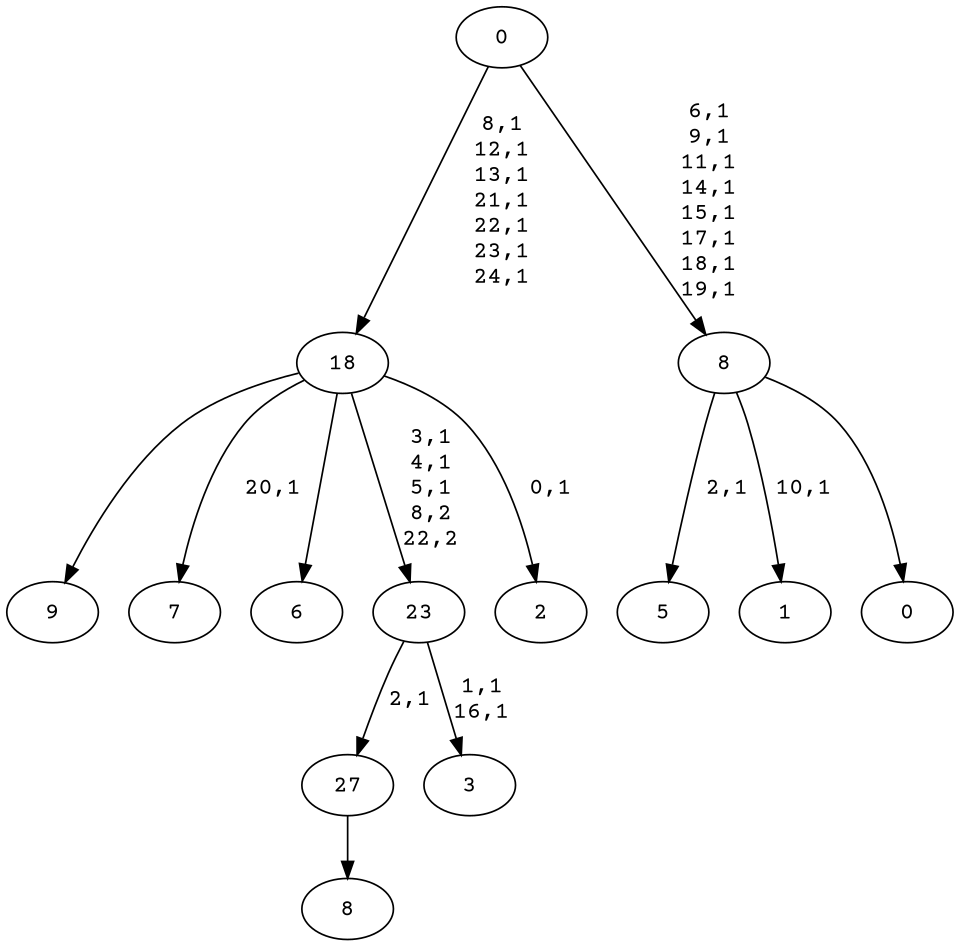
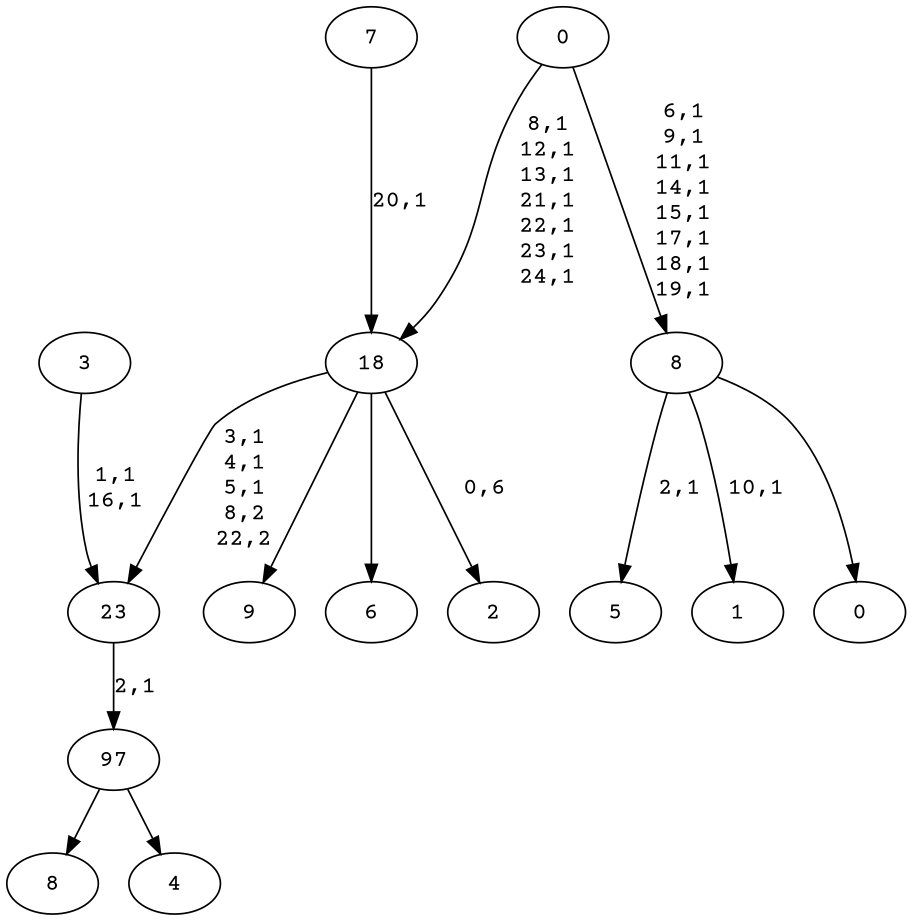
(222, 457) -> (371, 192)
(550, 488) -> (484, 488)
(442, 691) -> (78, 481)
(348, 785) -> (114, 760)
none -> (175, 884)
